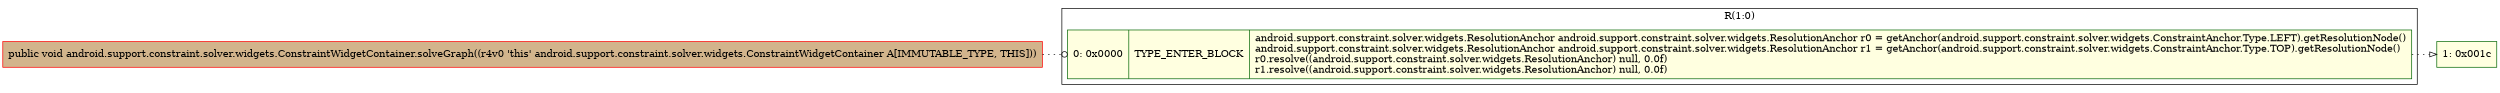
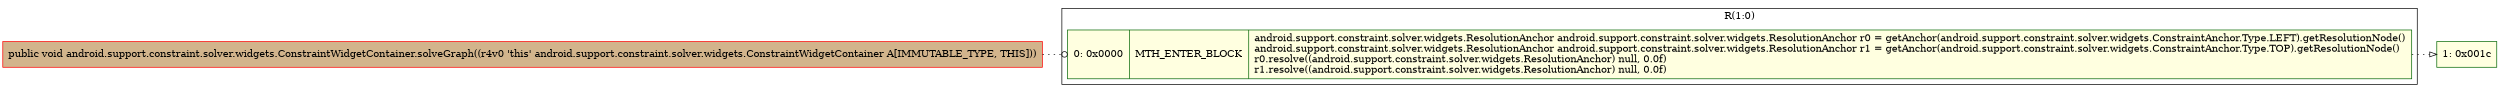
(1189, 54) -> (1189, 54)
